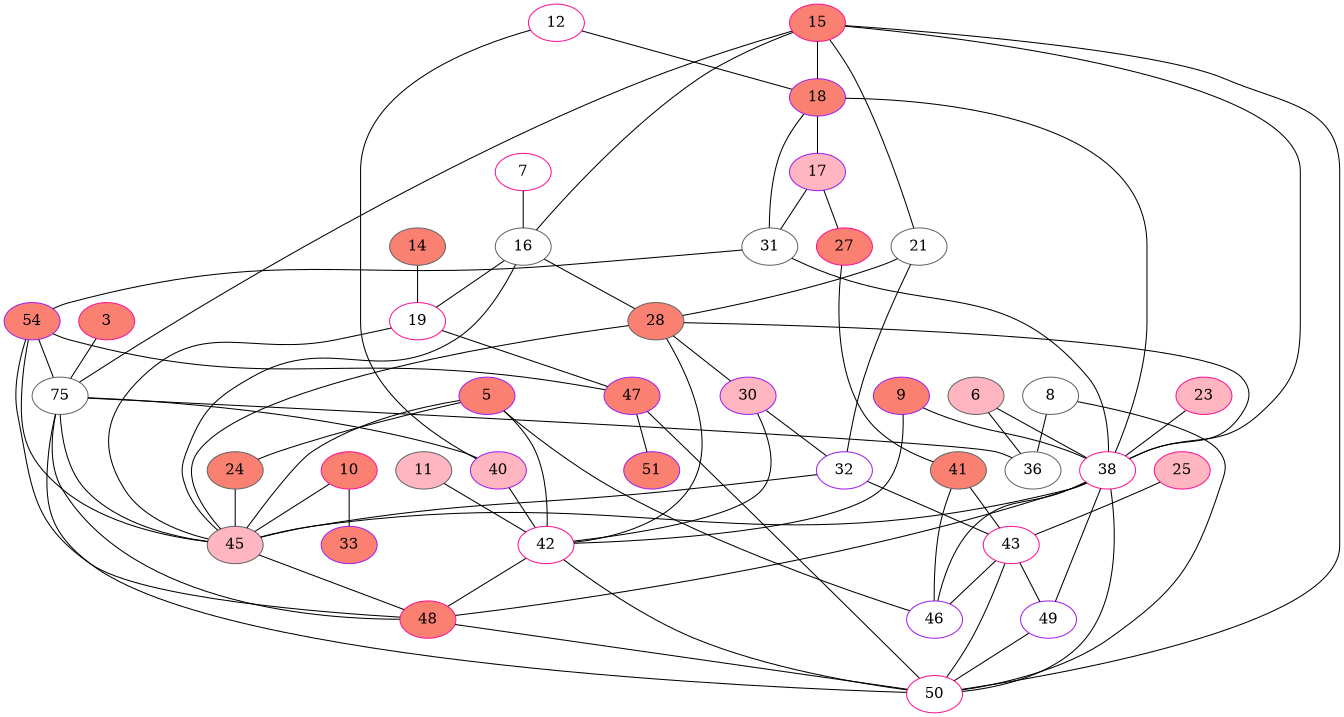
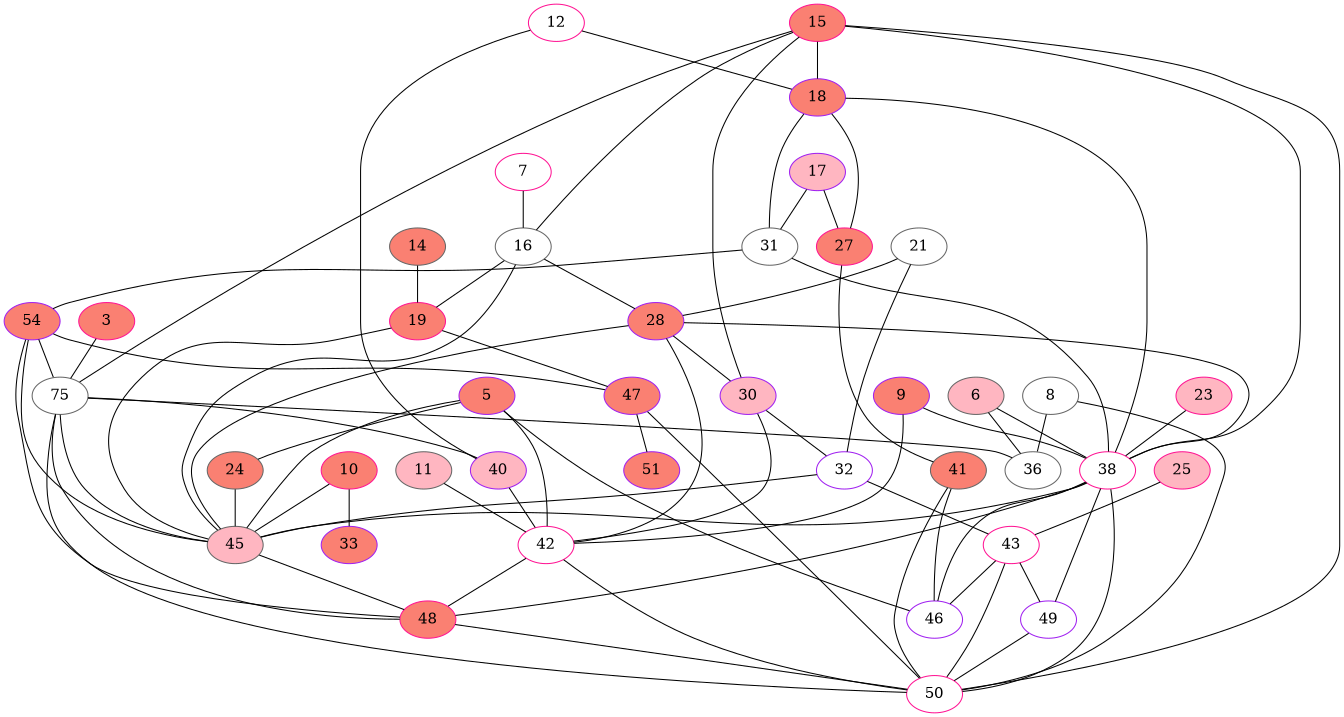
(879, 131) -> (713, 194)
(817, 135) -> (858, 168)
(418, 321) -> (418, 321)
(656, 321) -> (656, 321)
(980, 501) -> (903, 581)
